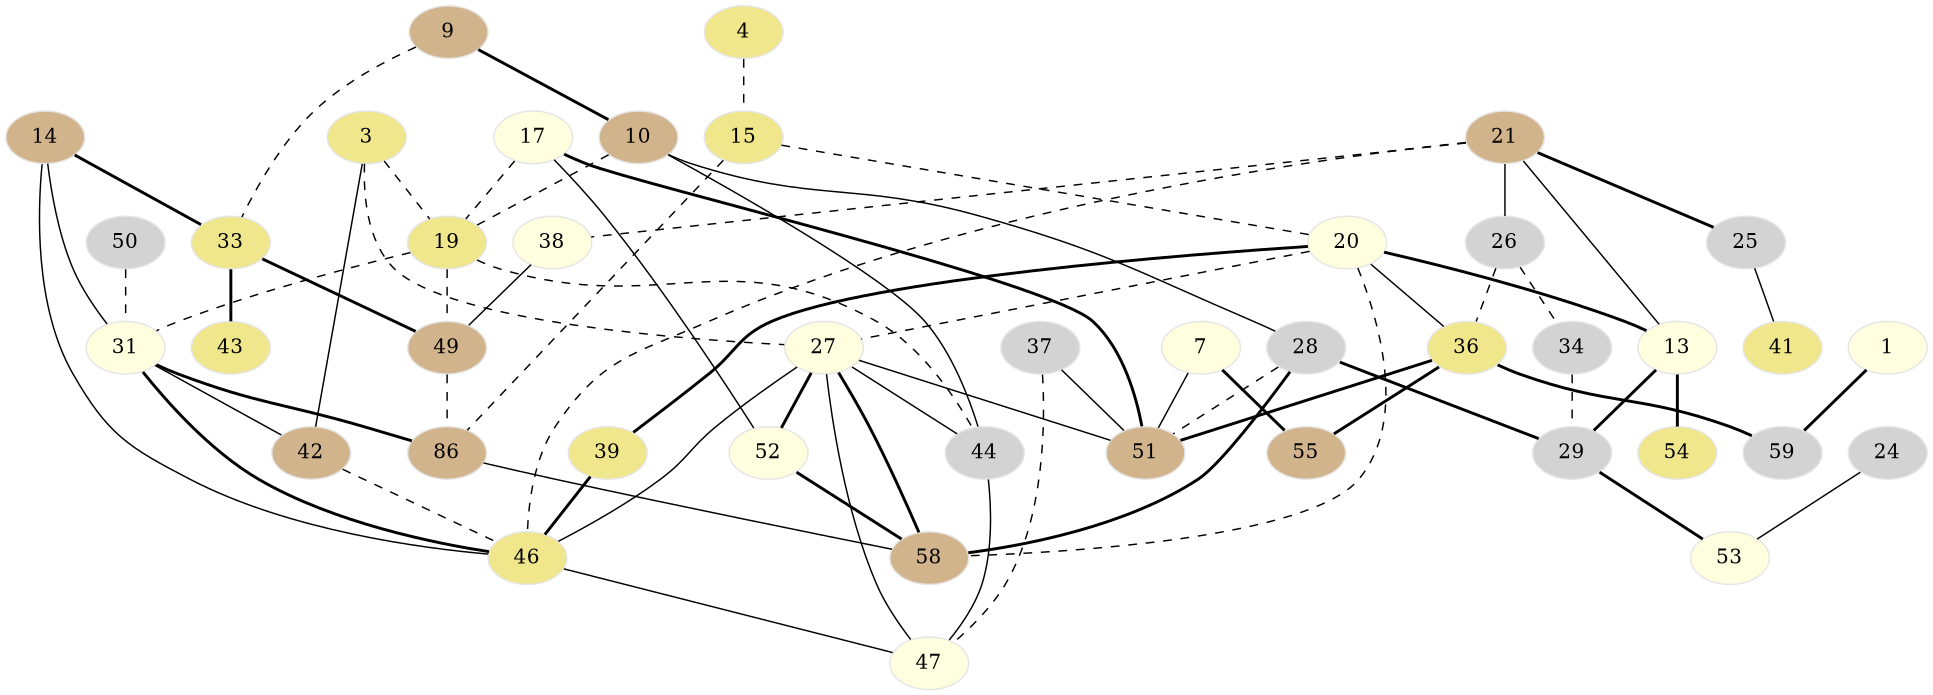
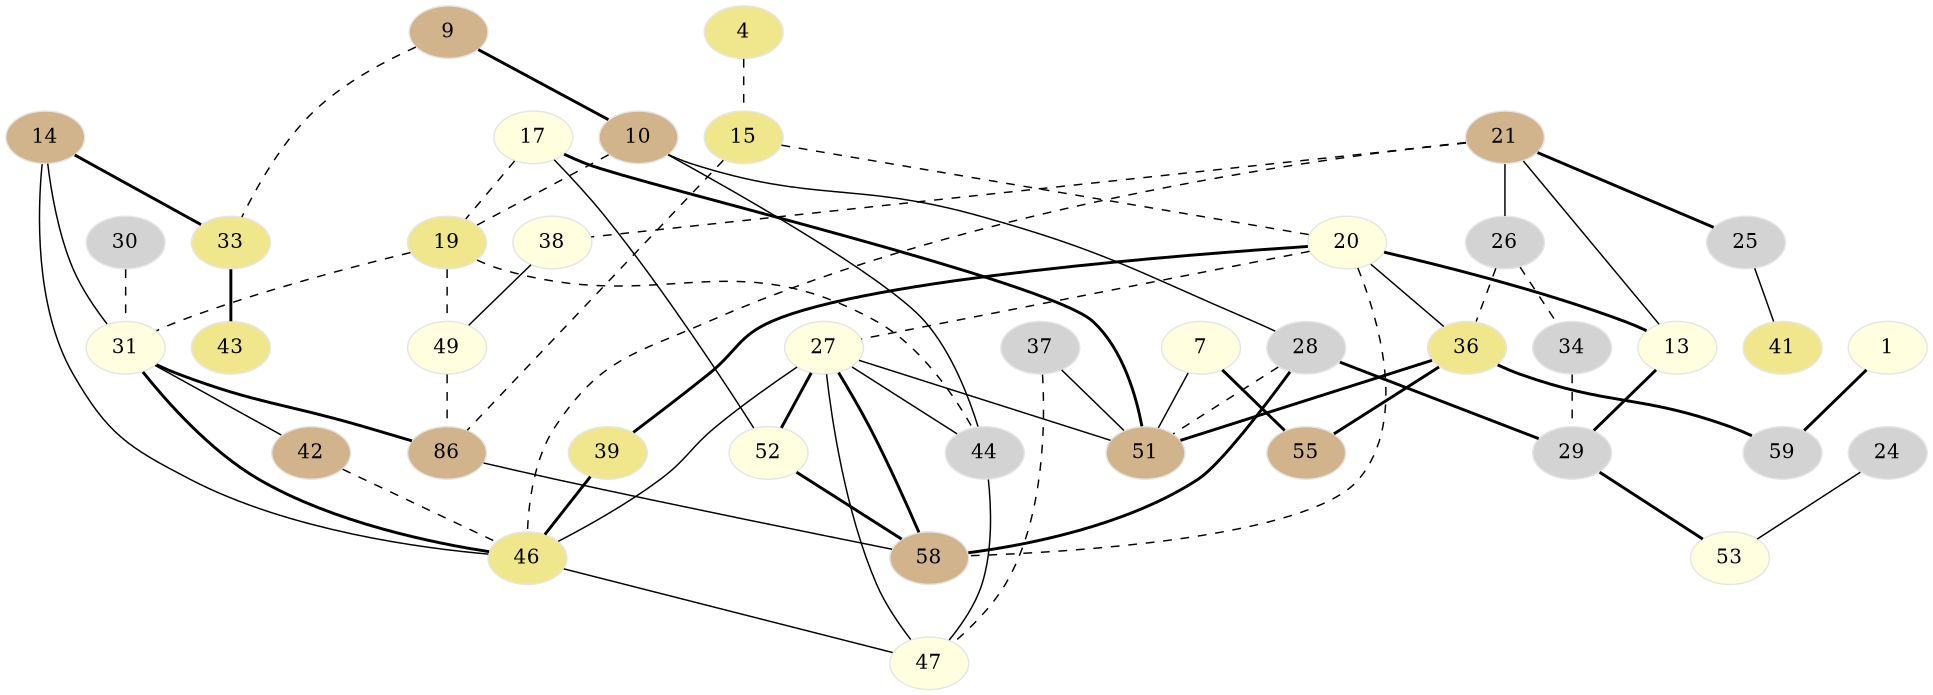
(367, 137) -> none
(126, 243) -> (126, 243)
(327, 290) -> none
(447, 348) -> (447, 348)
(1677, 453) -> none
